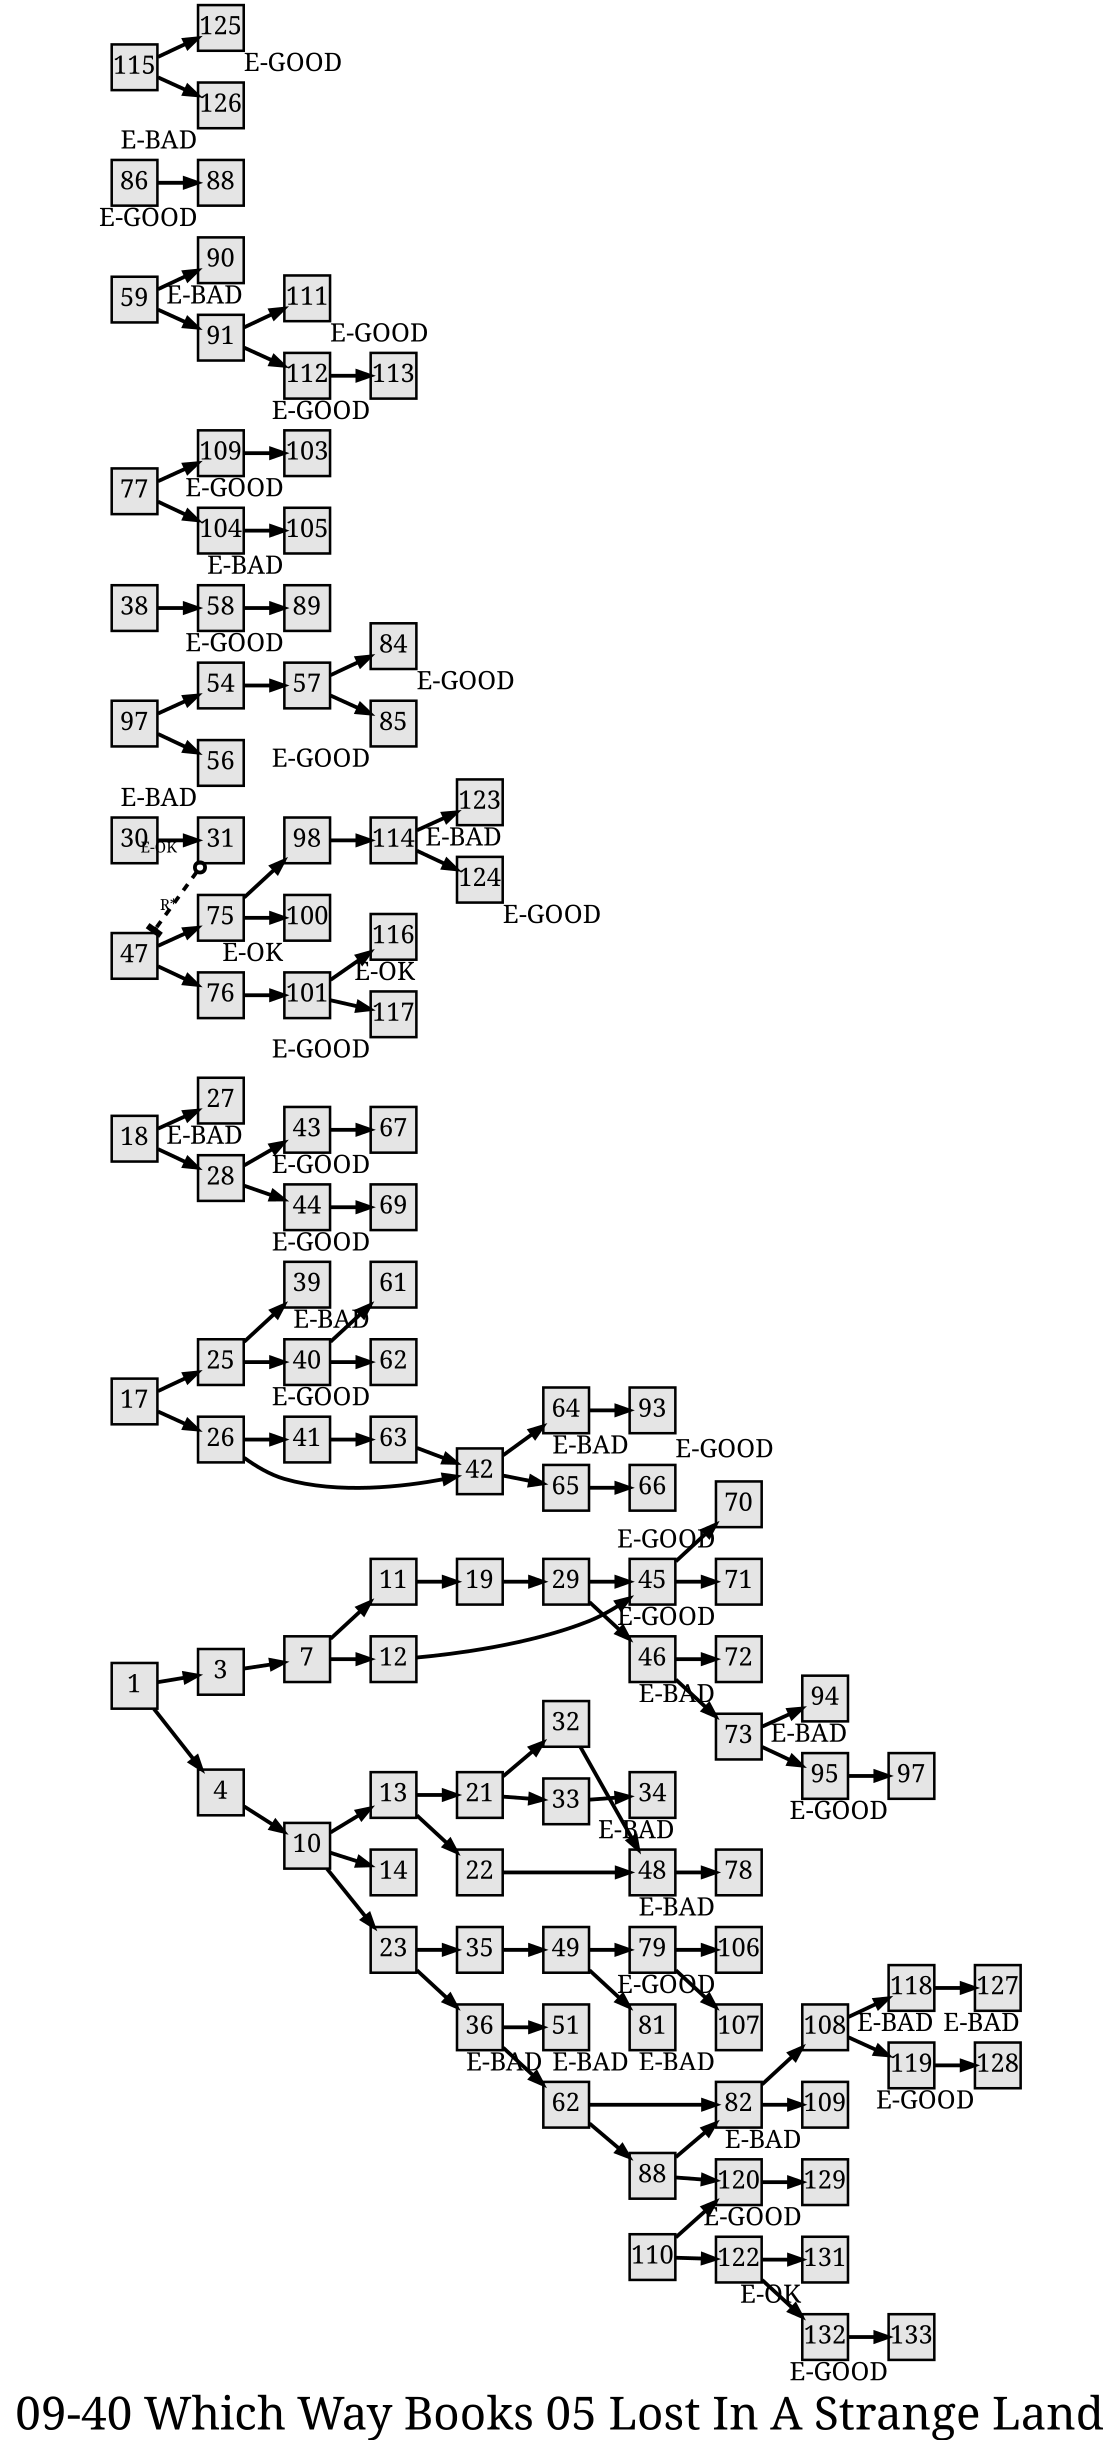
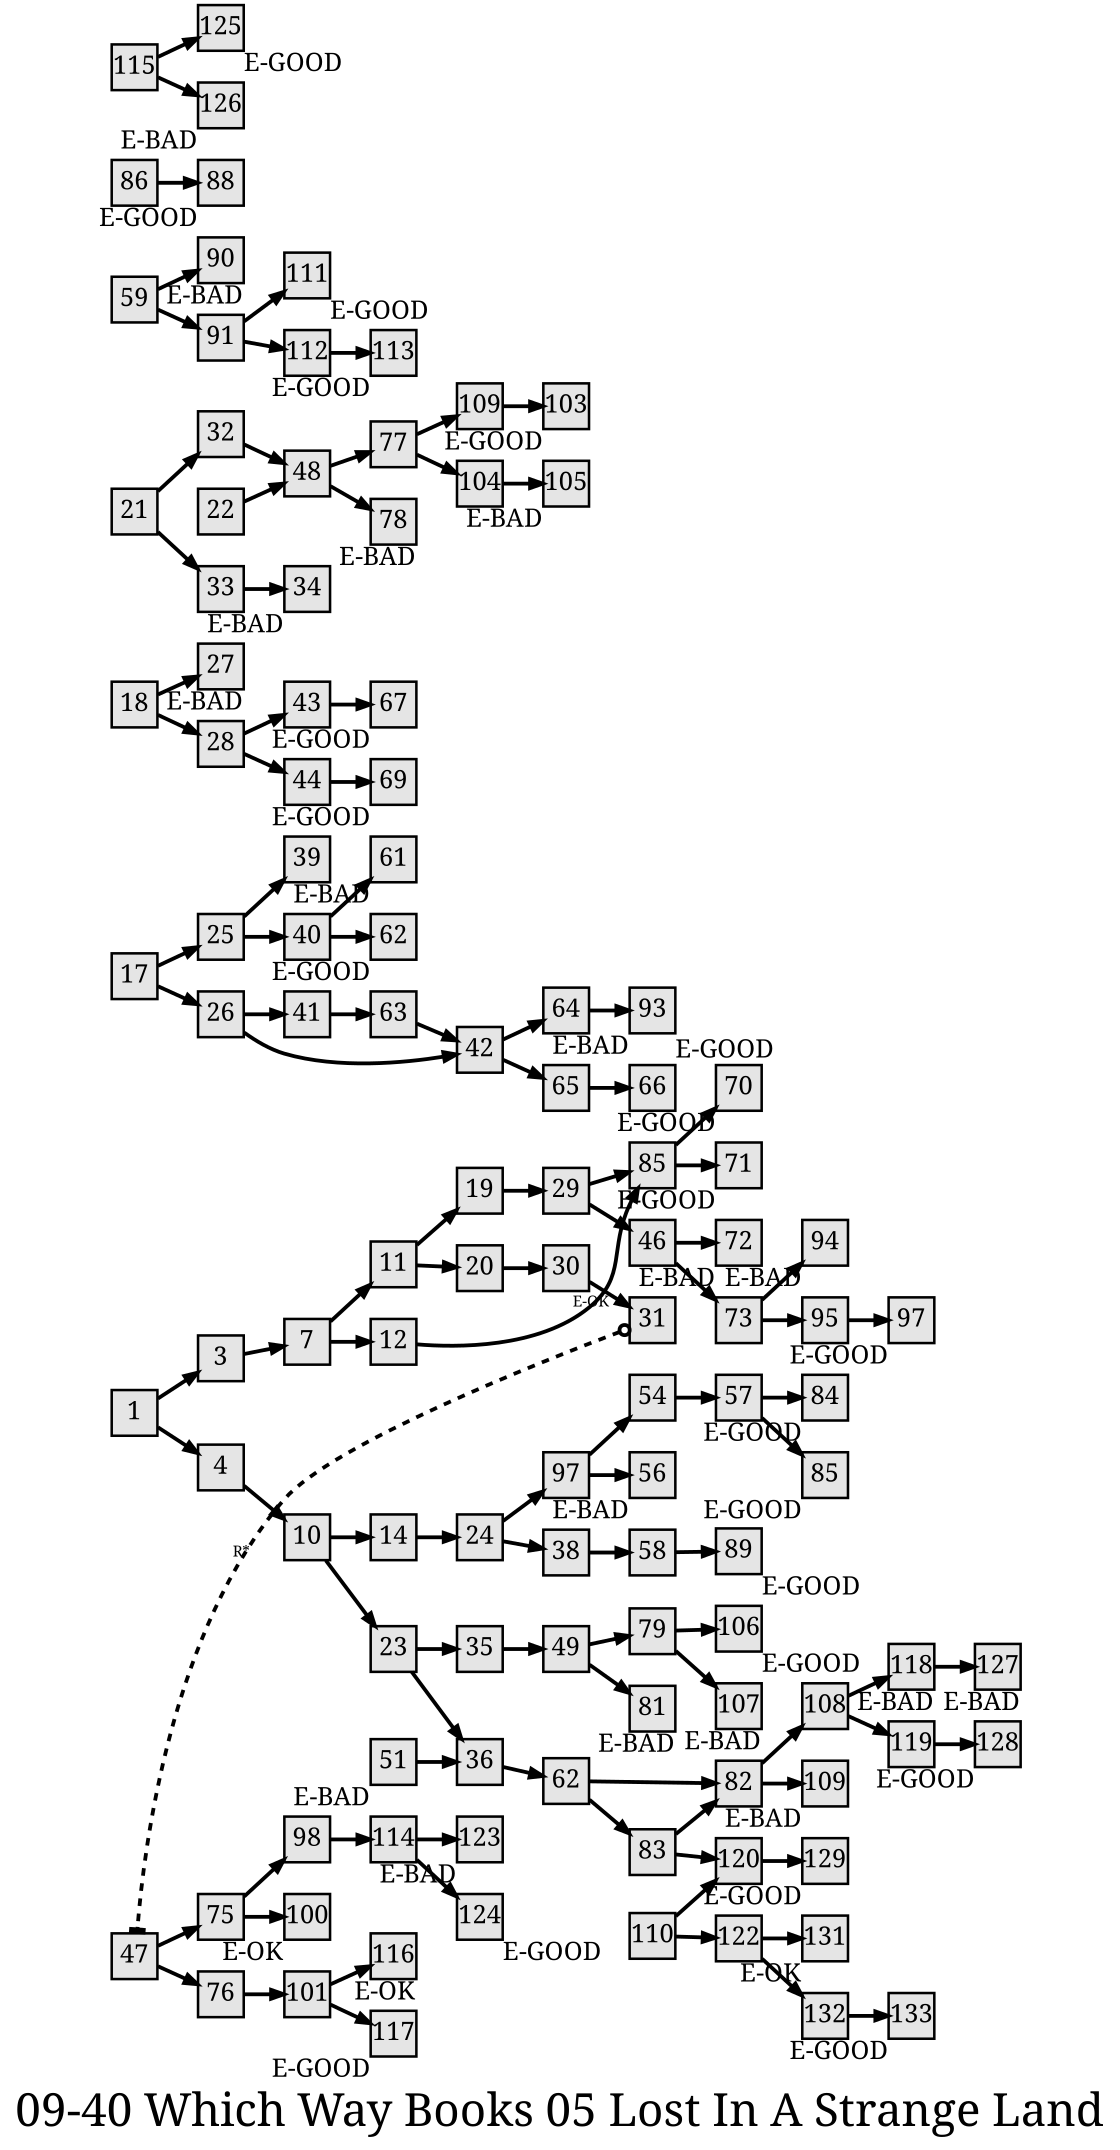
none -> (344, 461)
none -> (480, 1268)
none -> (480, 1537)
(652, 1582) -> (652, 1165)
(394, 1795) -> none
(517, 2027) -> (430, 1762)
(652, 2176) -> (652, 1852)
